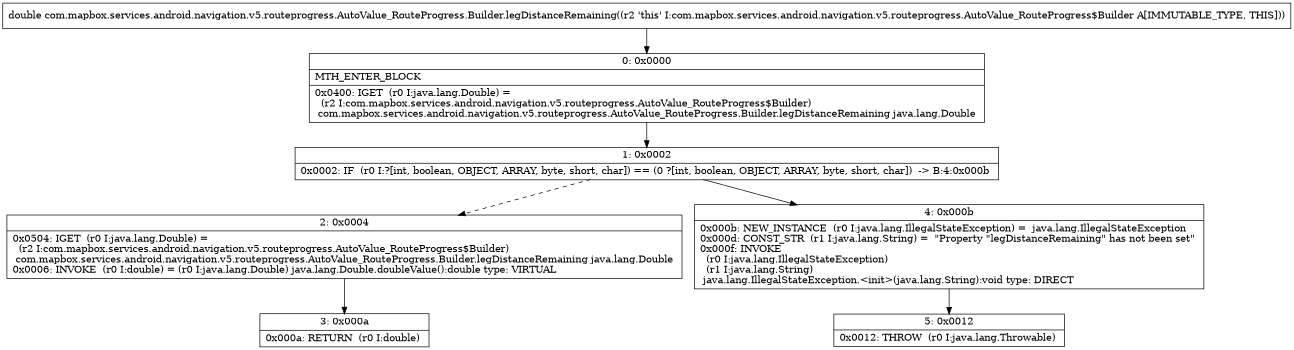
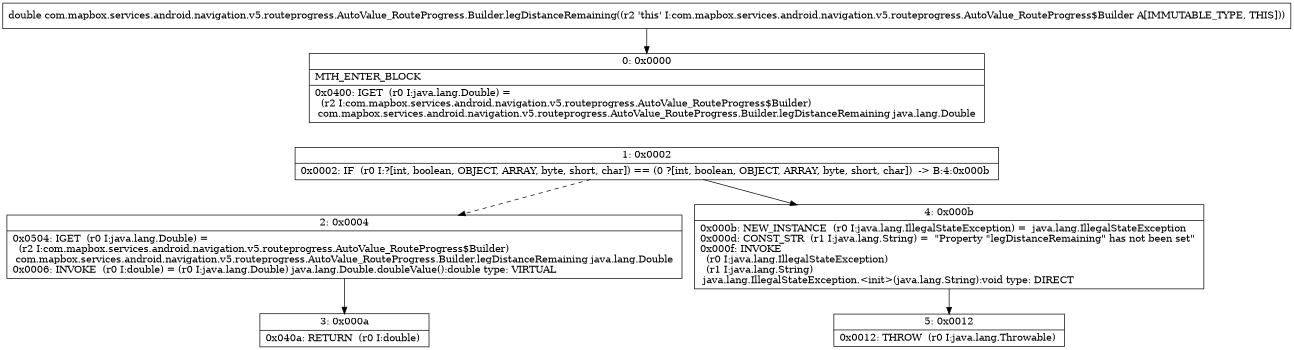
(647, 131) -> none
(344, 338) -> (344, 338)
